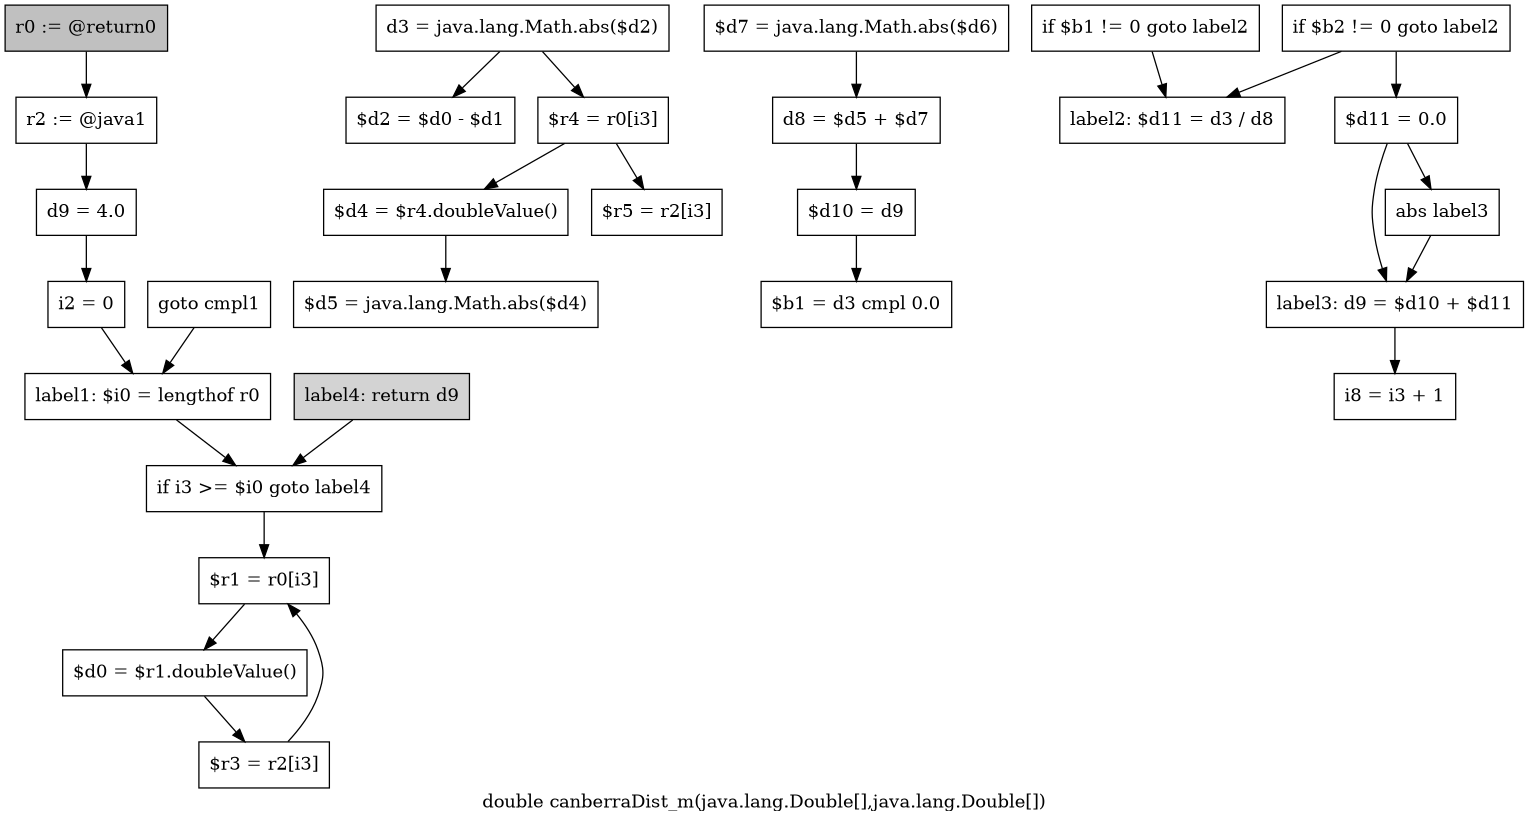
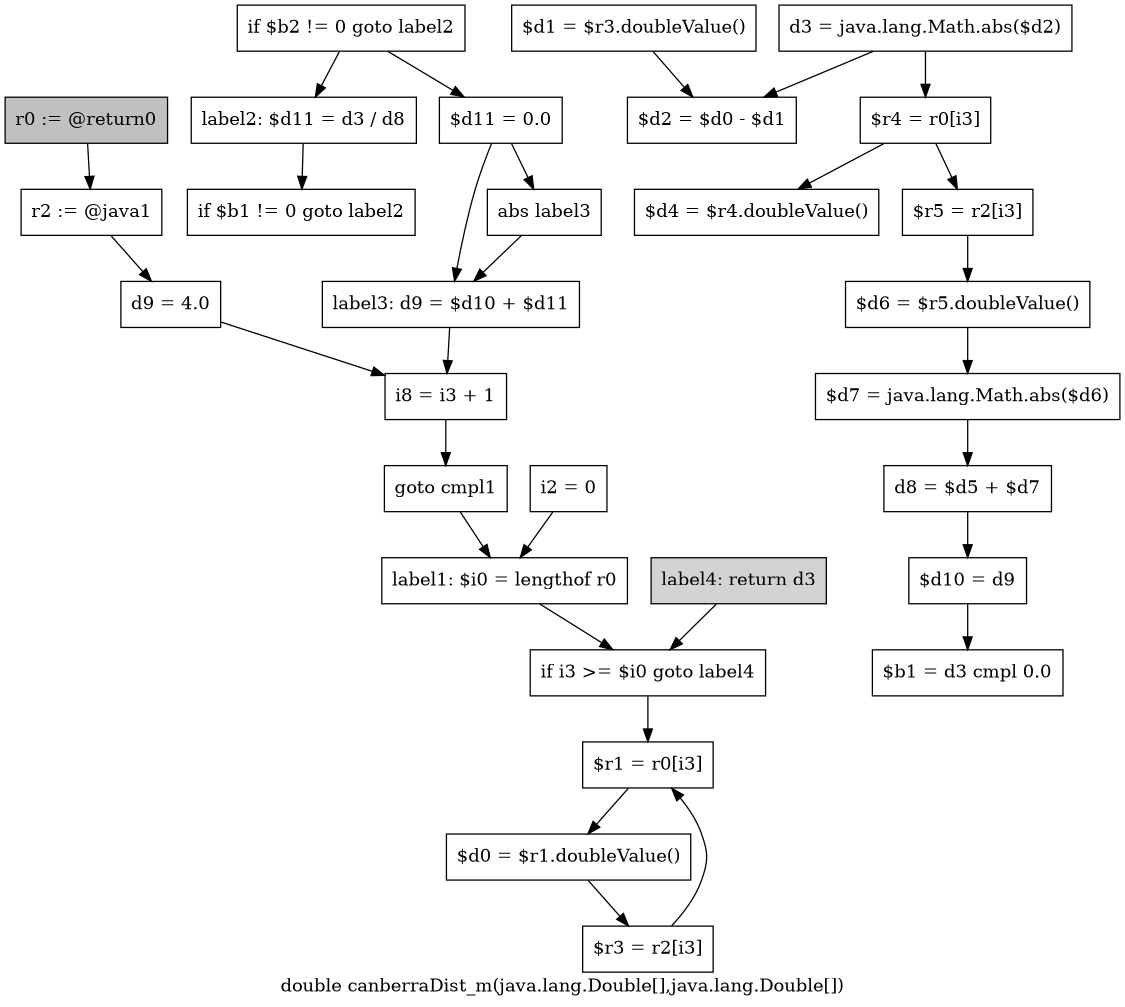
none -> (634, 28)
(1157, 68) -> (303, 160)
(86, 252) -> (297, 347)
(446, 304) -> none
none -> (968, 304)
(382, 397) -> (739, 581)
none -> (446, 436)
